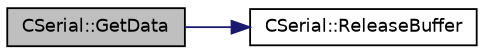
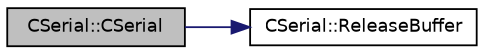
(96, 27) -> (96, 27)
